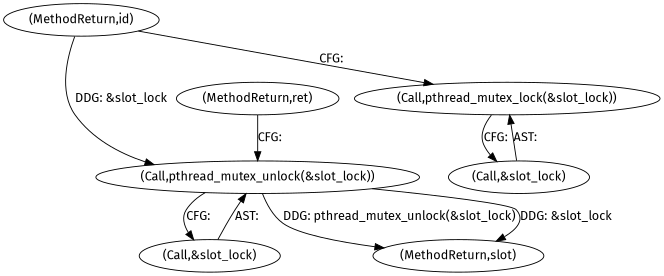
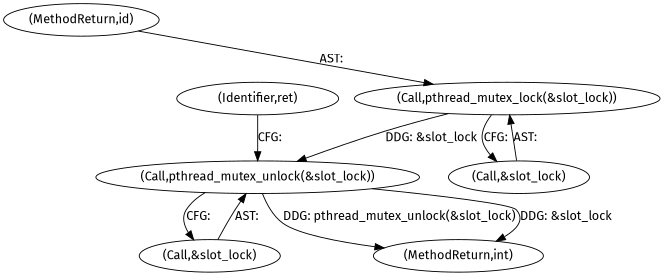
(333, 59) -> (333, 59)
(258, 99) -> (258, 99)
(76, 117) -> (376, 134)
(458, 256) -> (458, 256)
